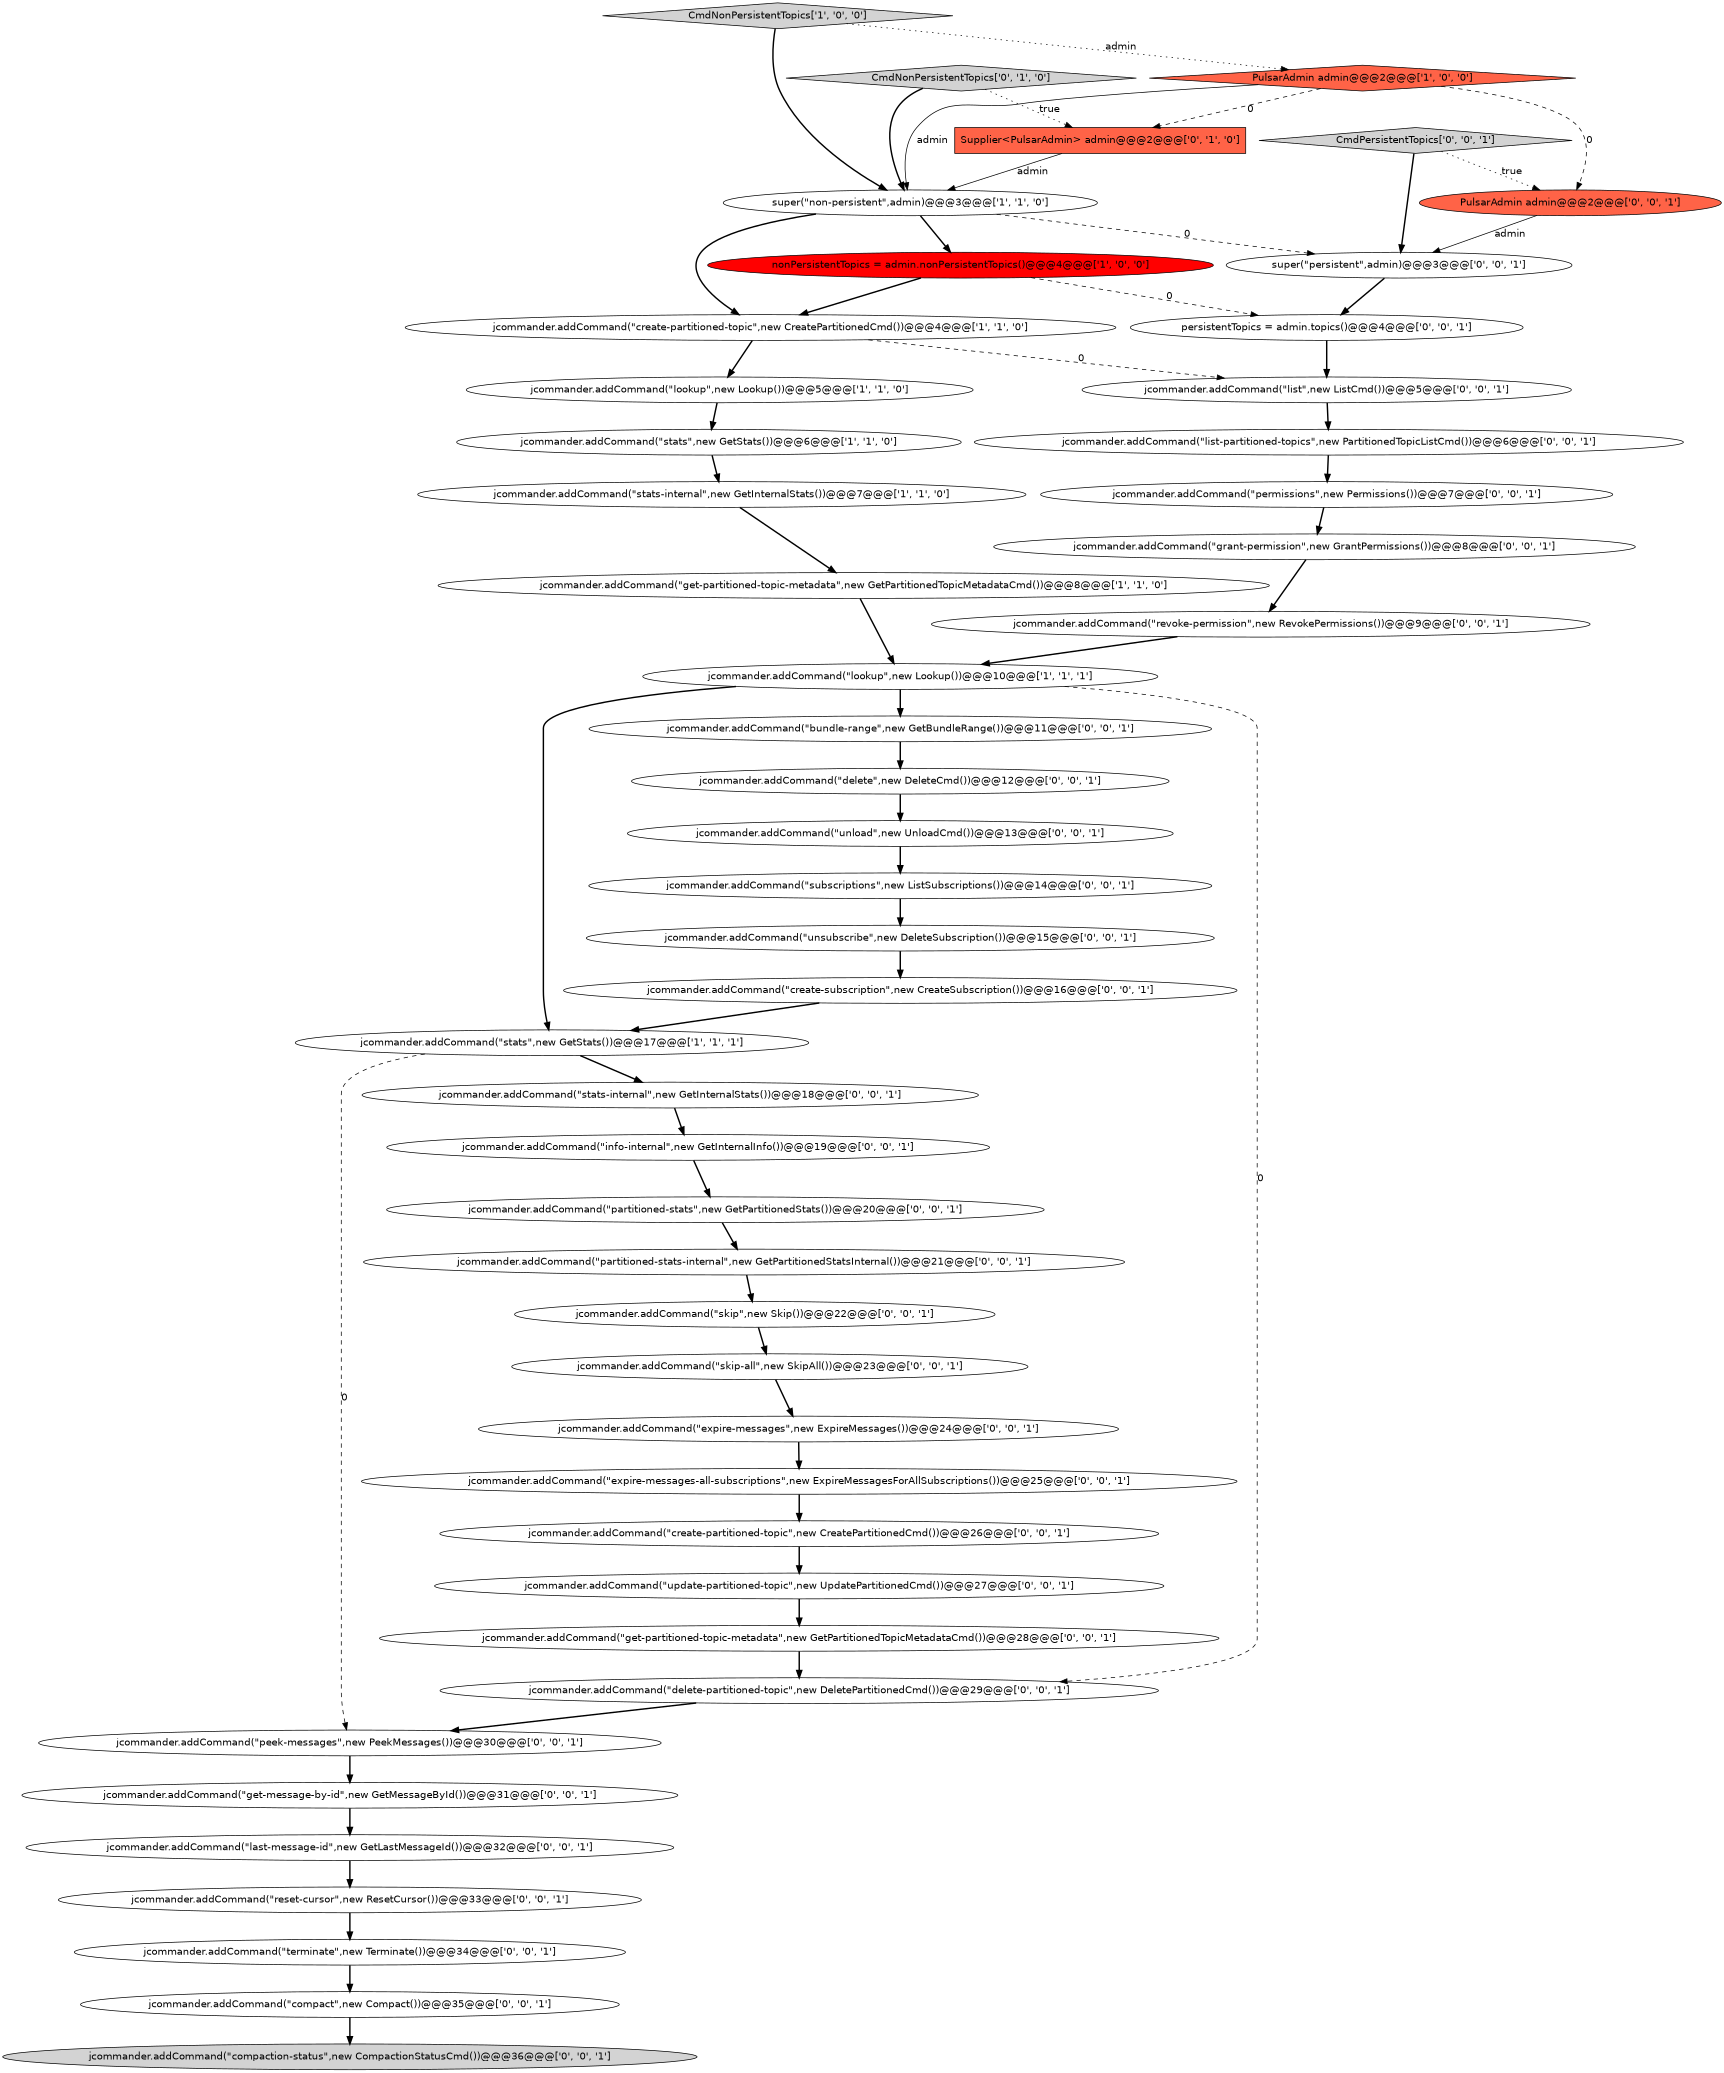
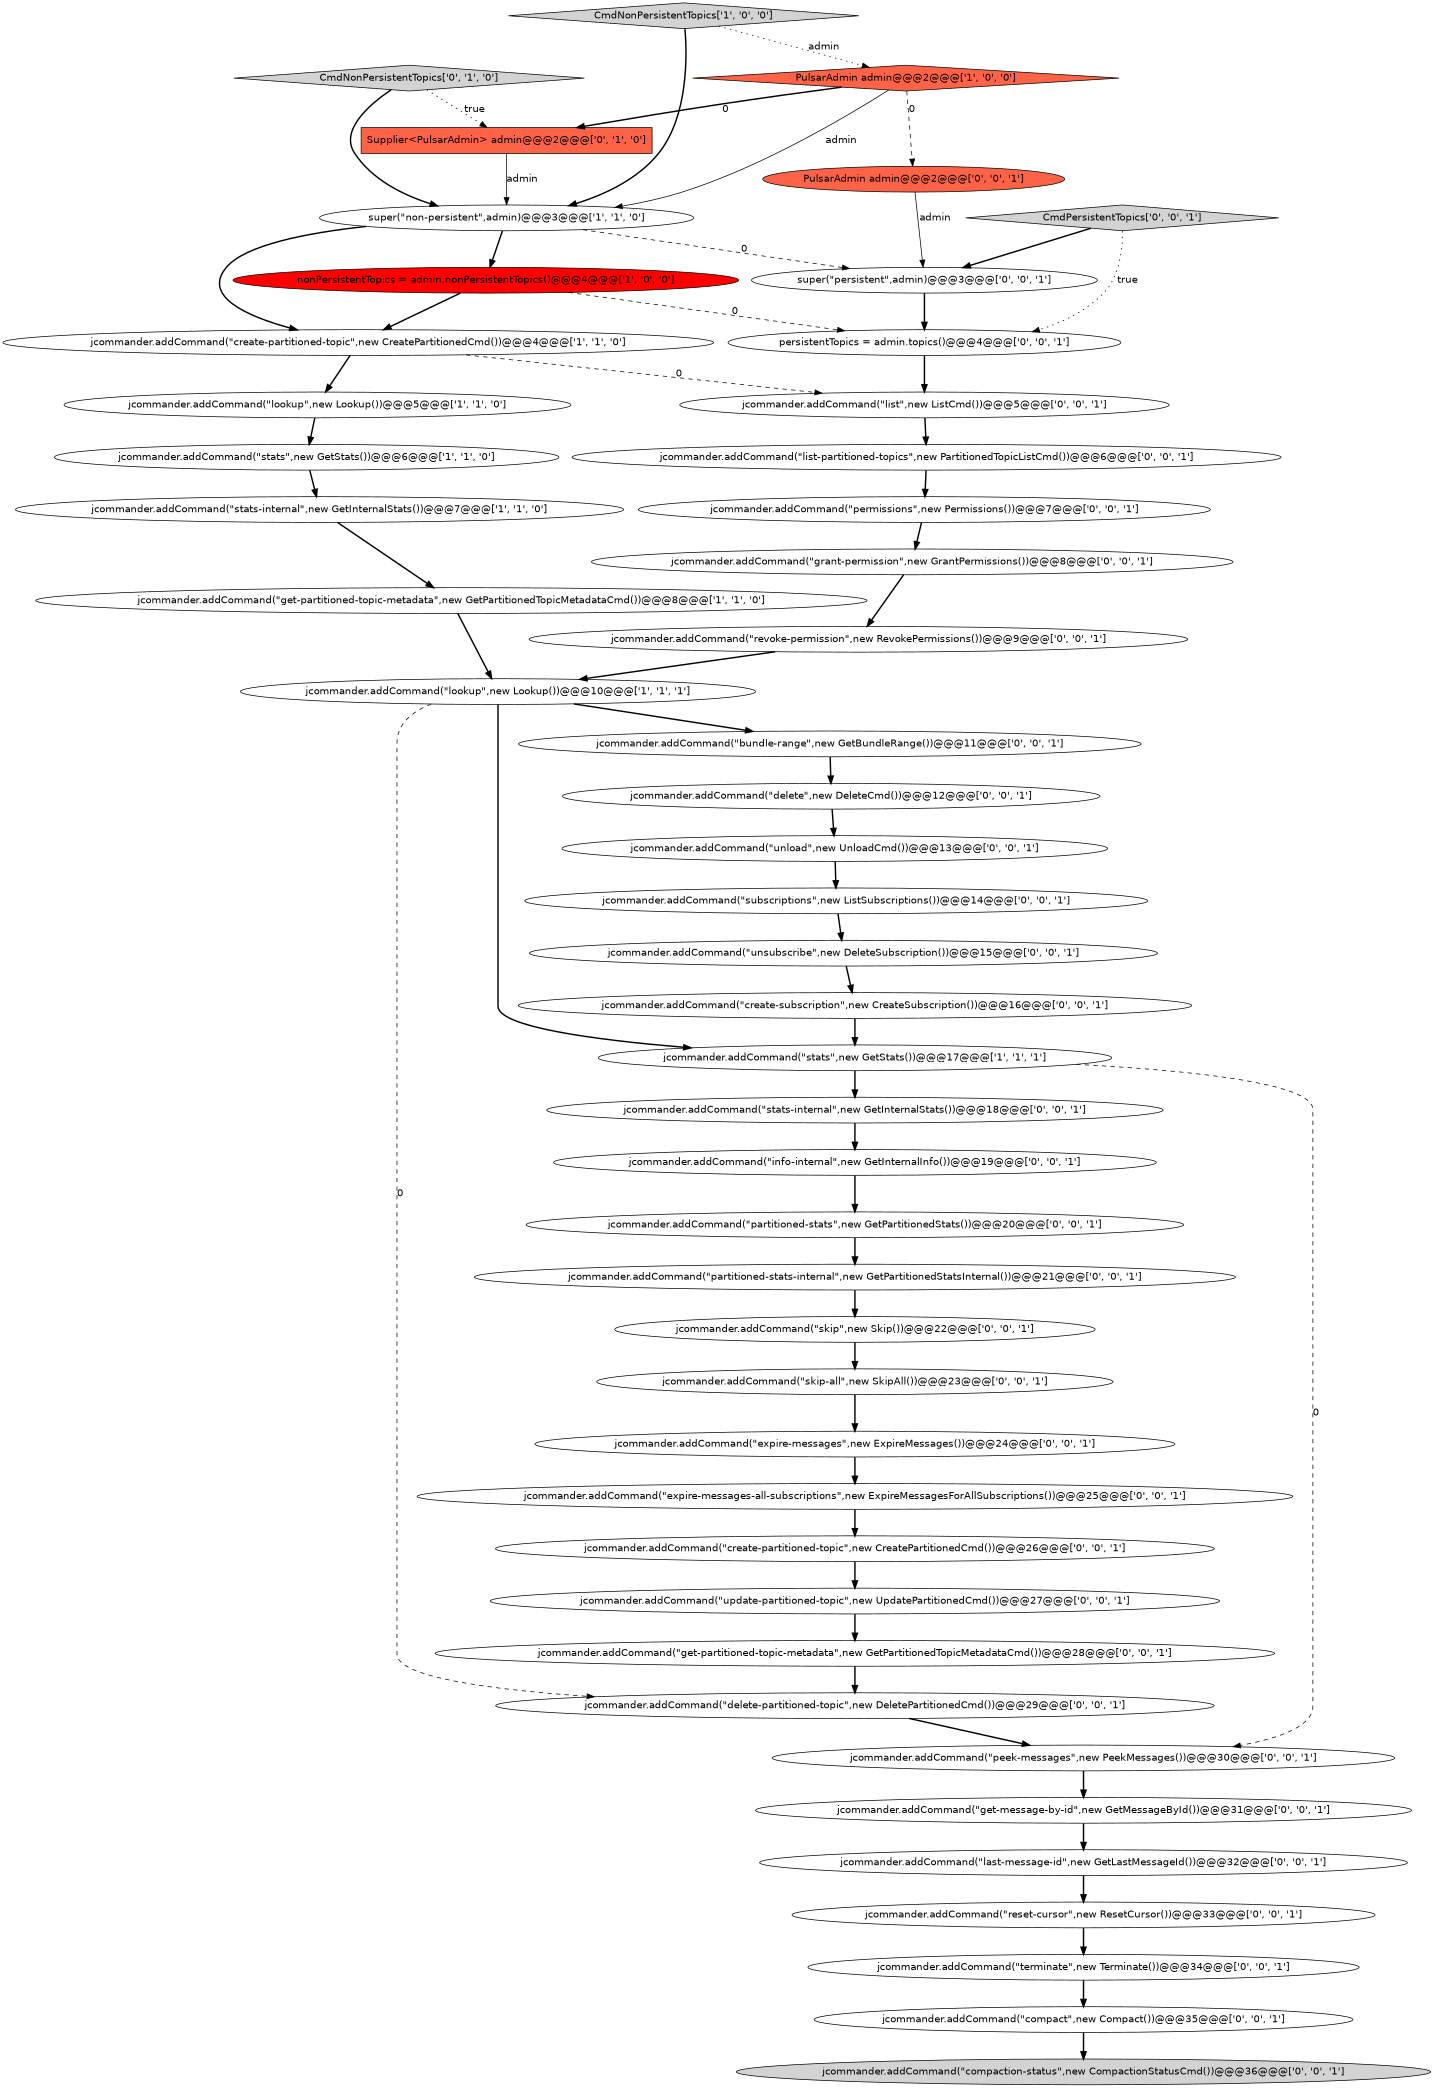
(1240, 107) -> (713, 105)
(1487, 169) -> (1101, 296)
